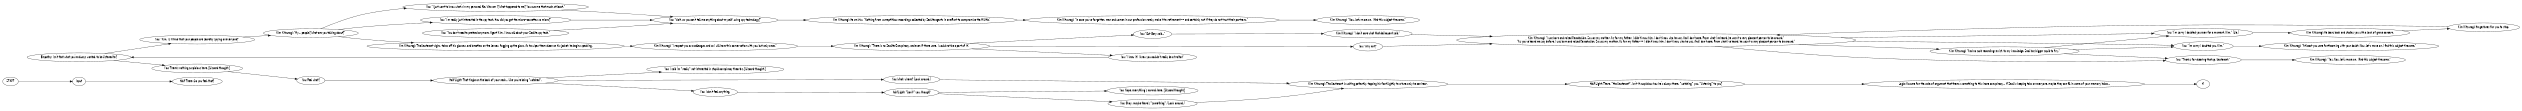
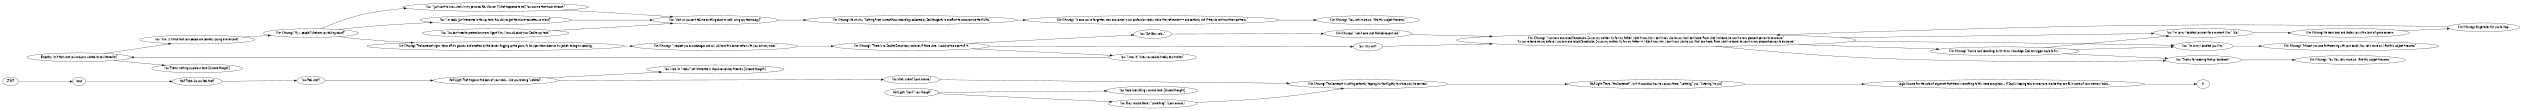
(261, 75) -> (258, 81)
(715, 92) -> none
